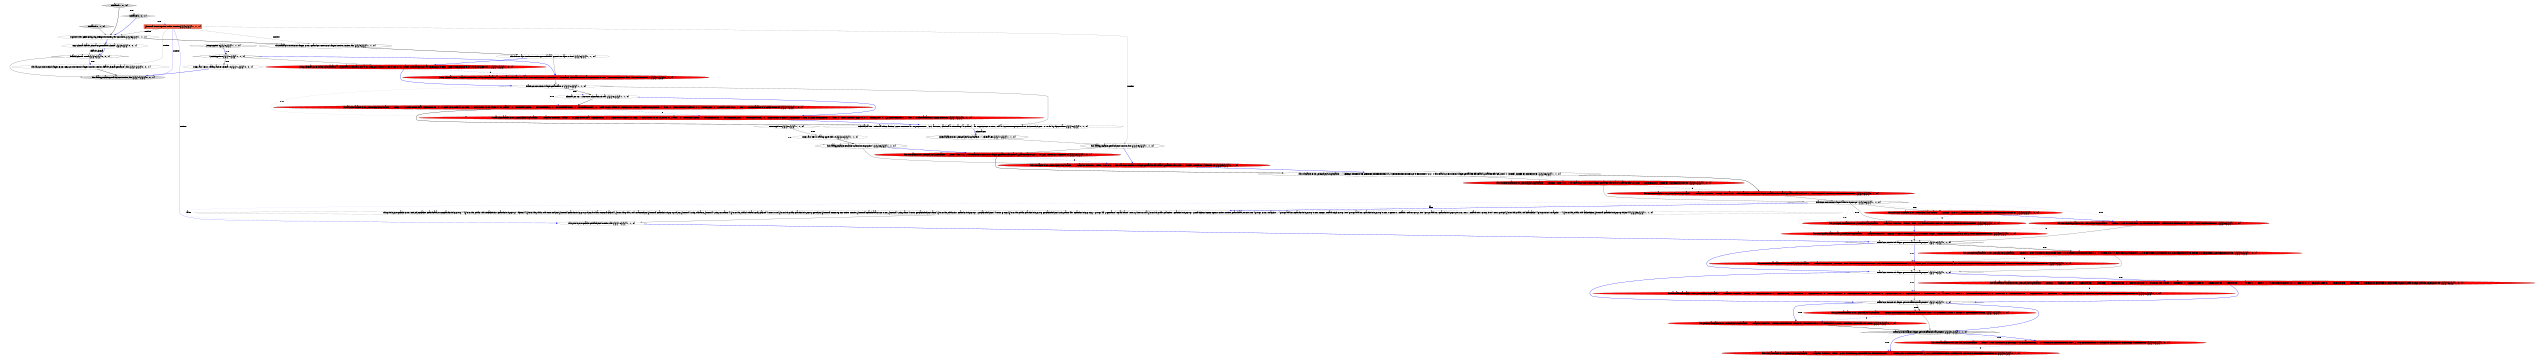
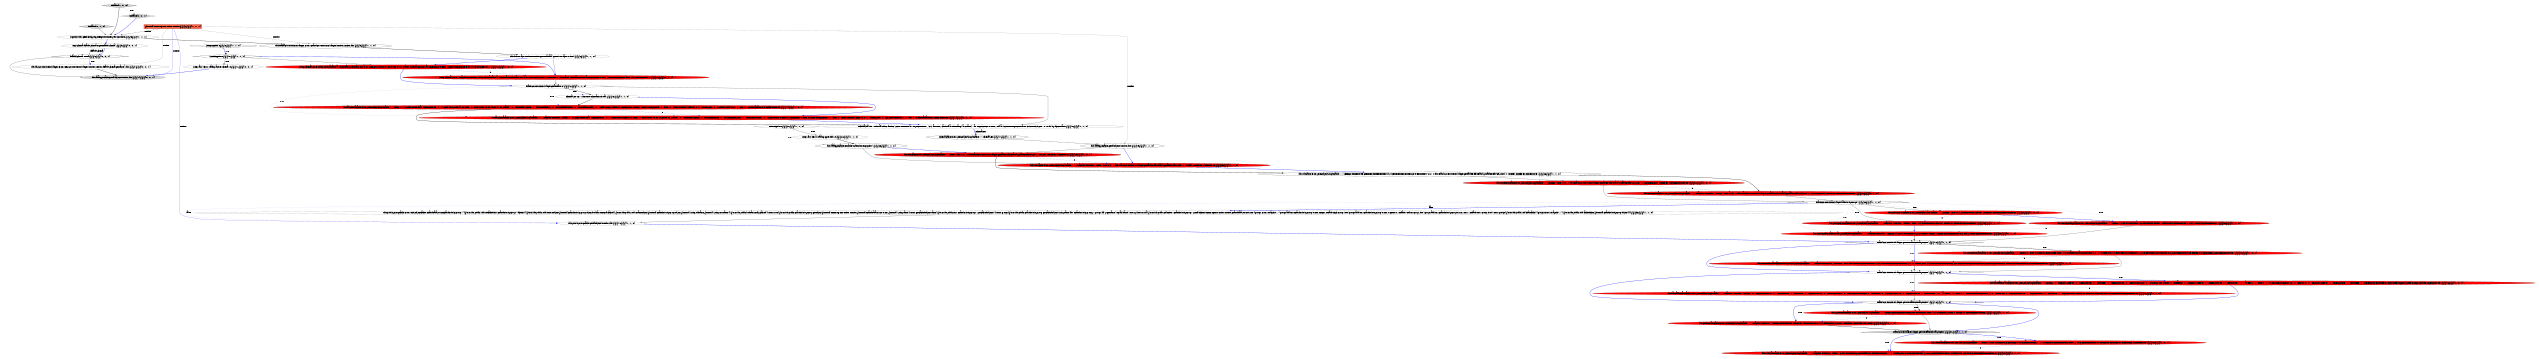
(154, 21) -> none
